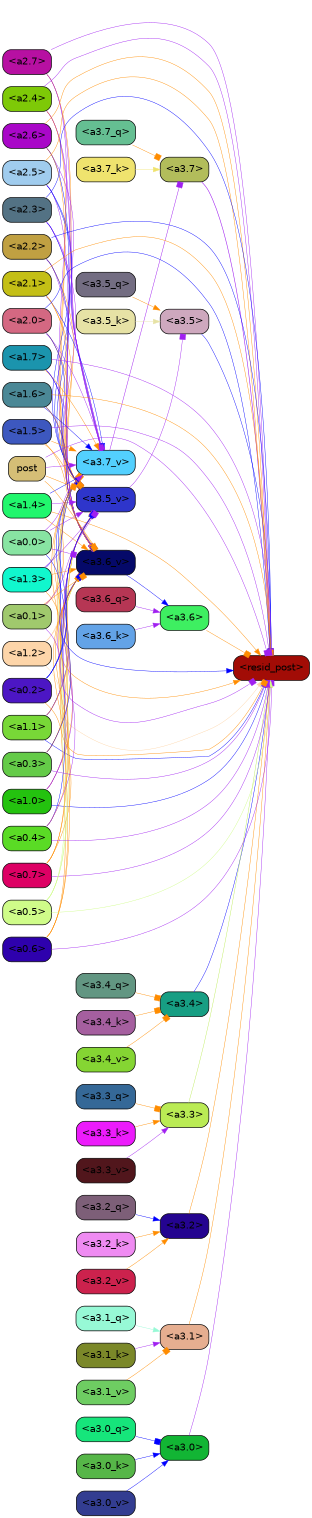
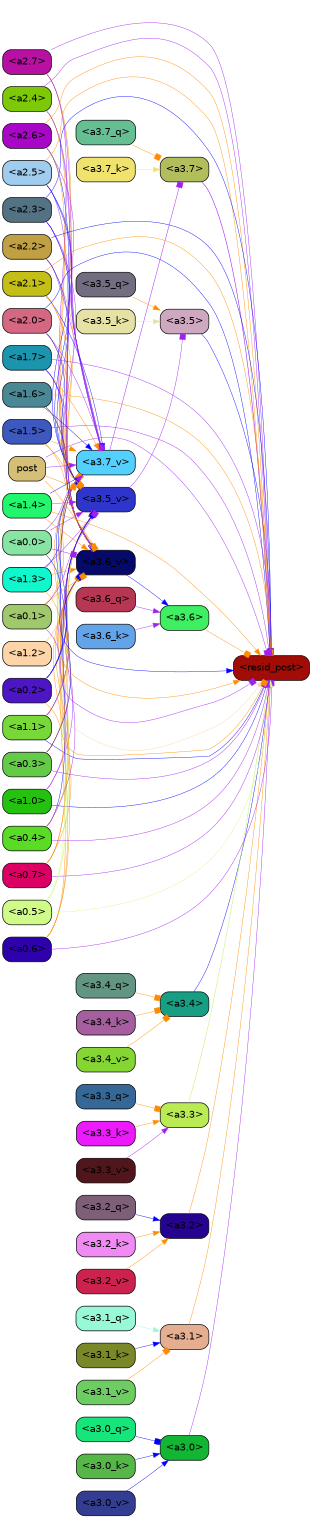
(62, 635) -> none
(144, 1346) -> (144, 1346)
